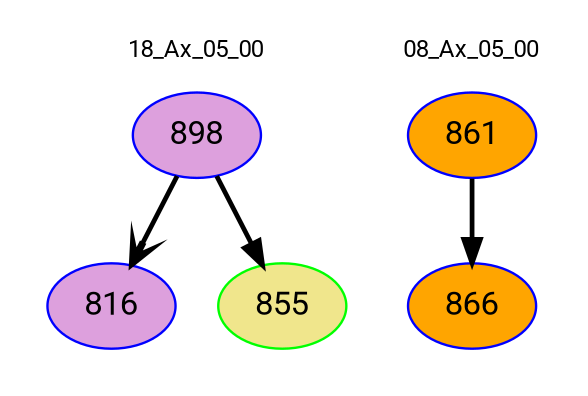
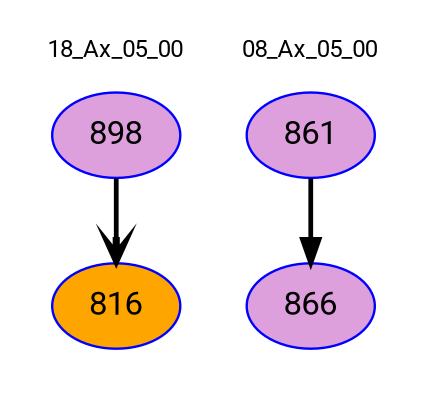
(472, 135) -> (311, 135)
(111, 306) -> (116, 306)
(282, 306) -> none
(472, 306) -> (311, 306)
